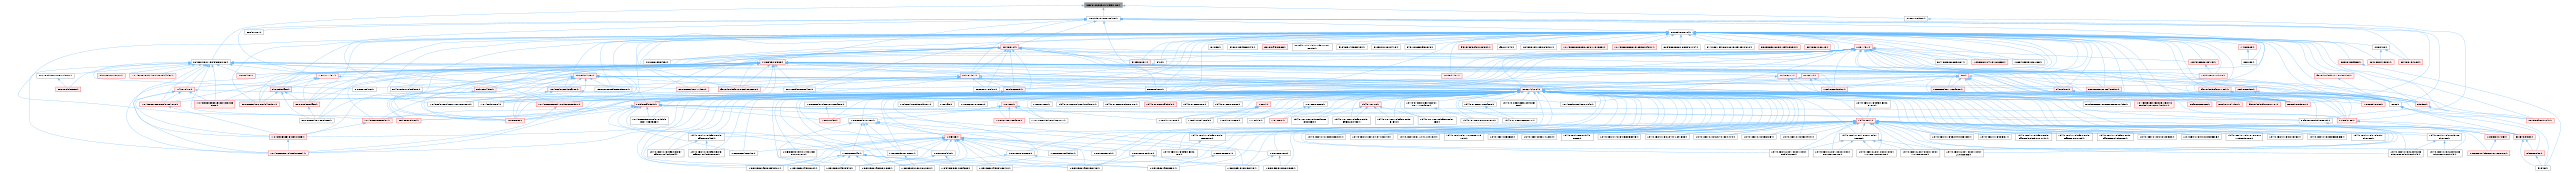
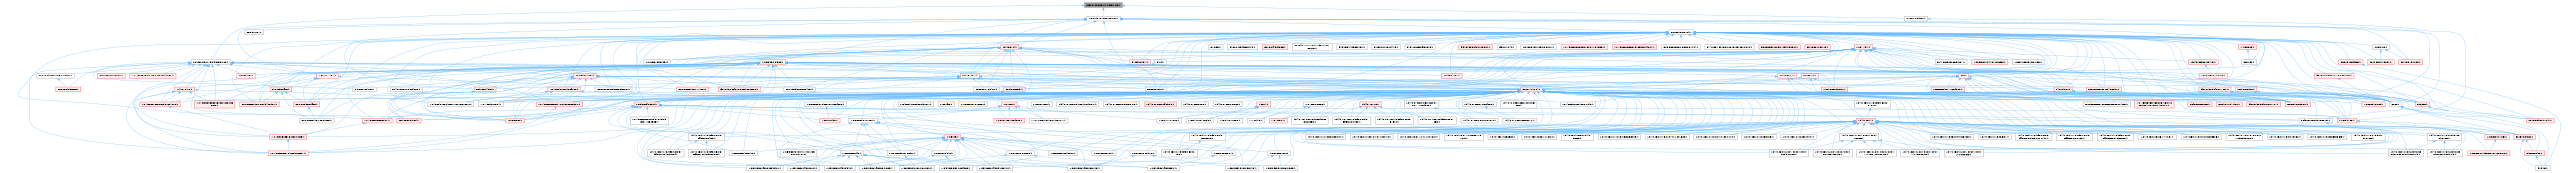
(2157, 137) -> (2157, 137)
